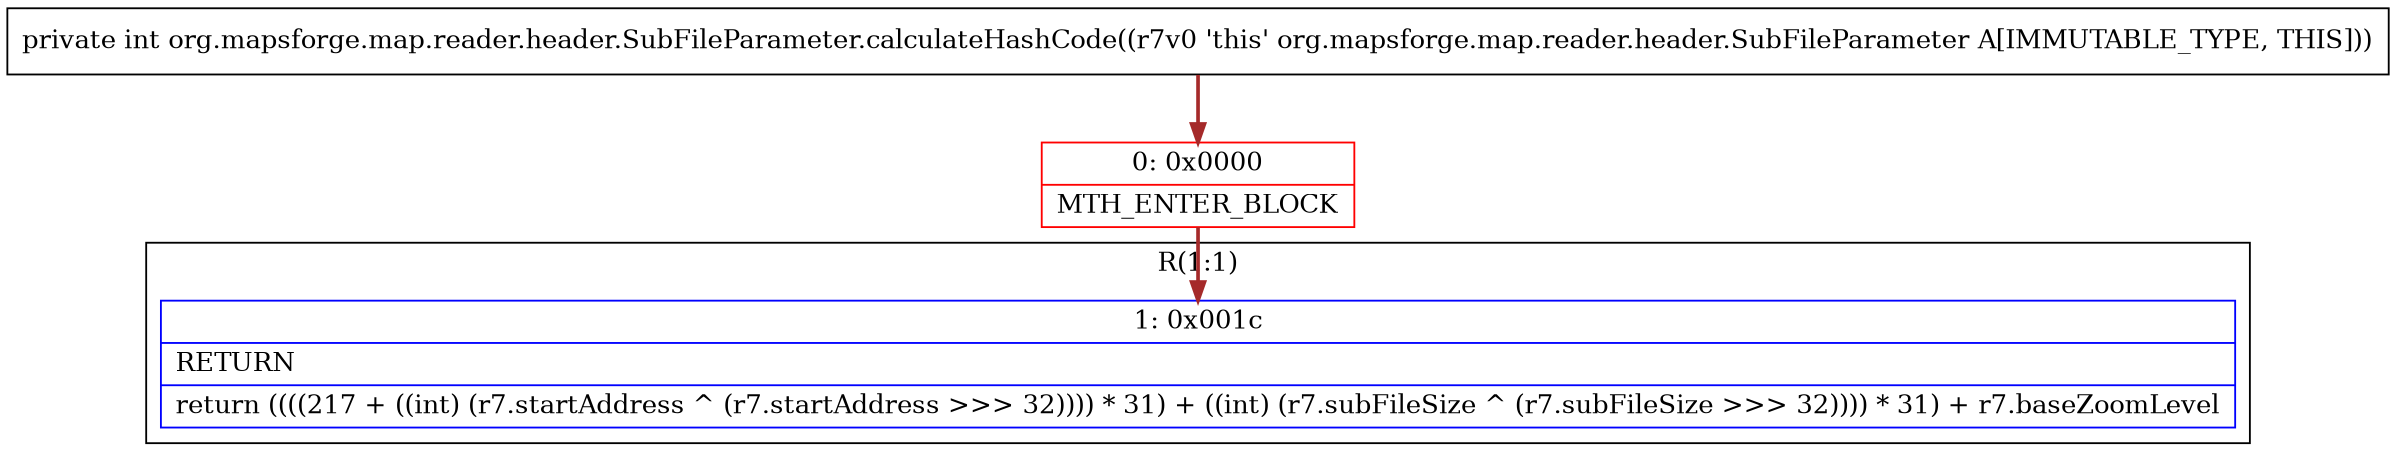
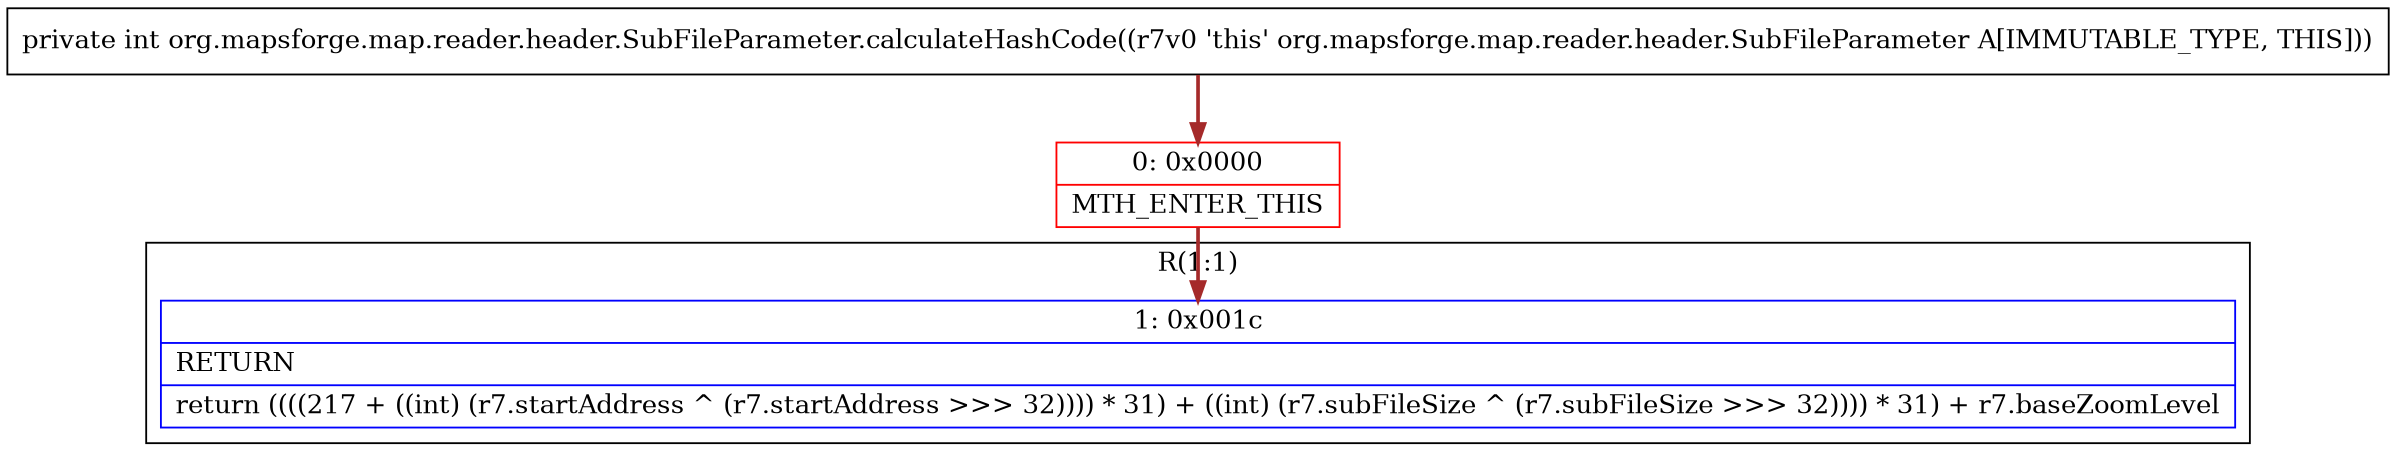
(1198, 205) -> (1198, 205)
